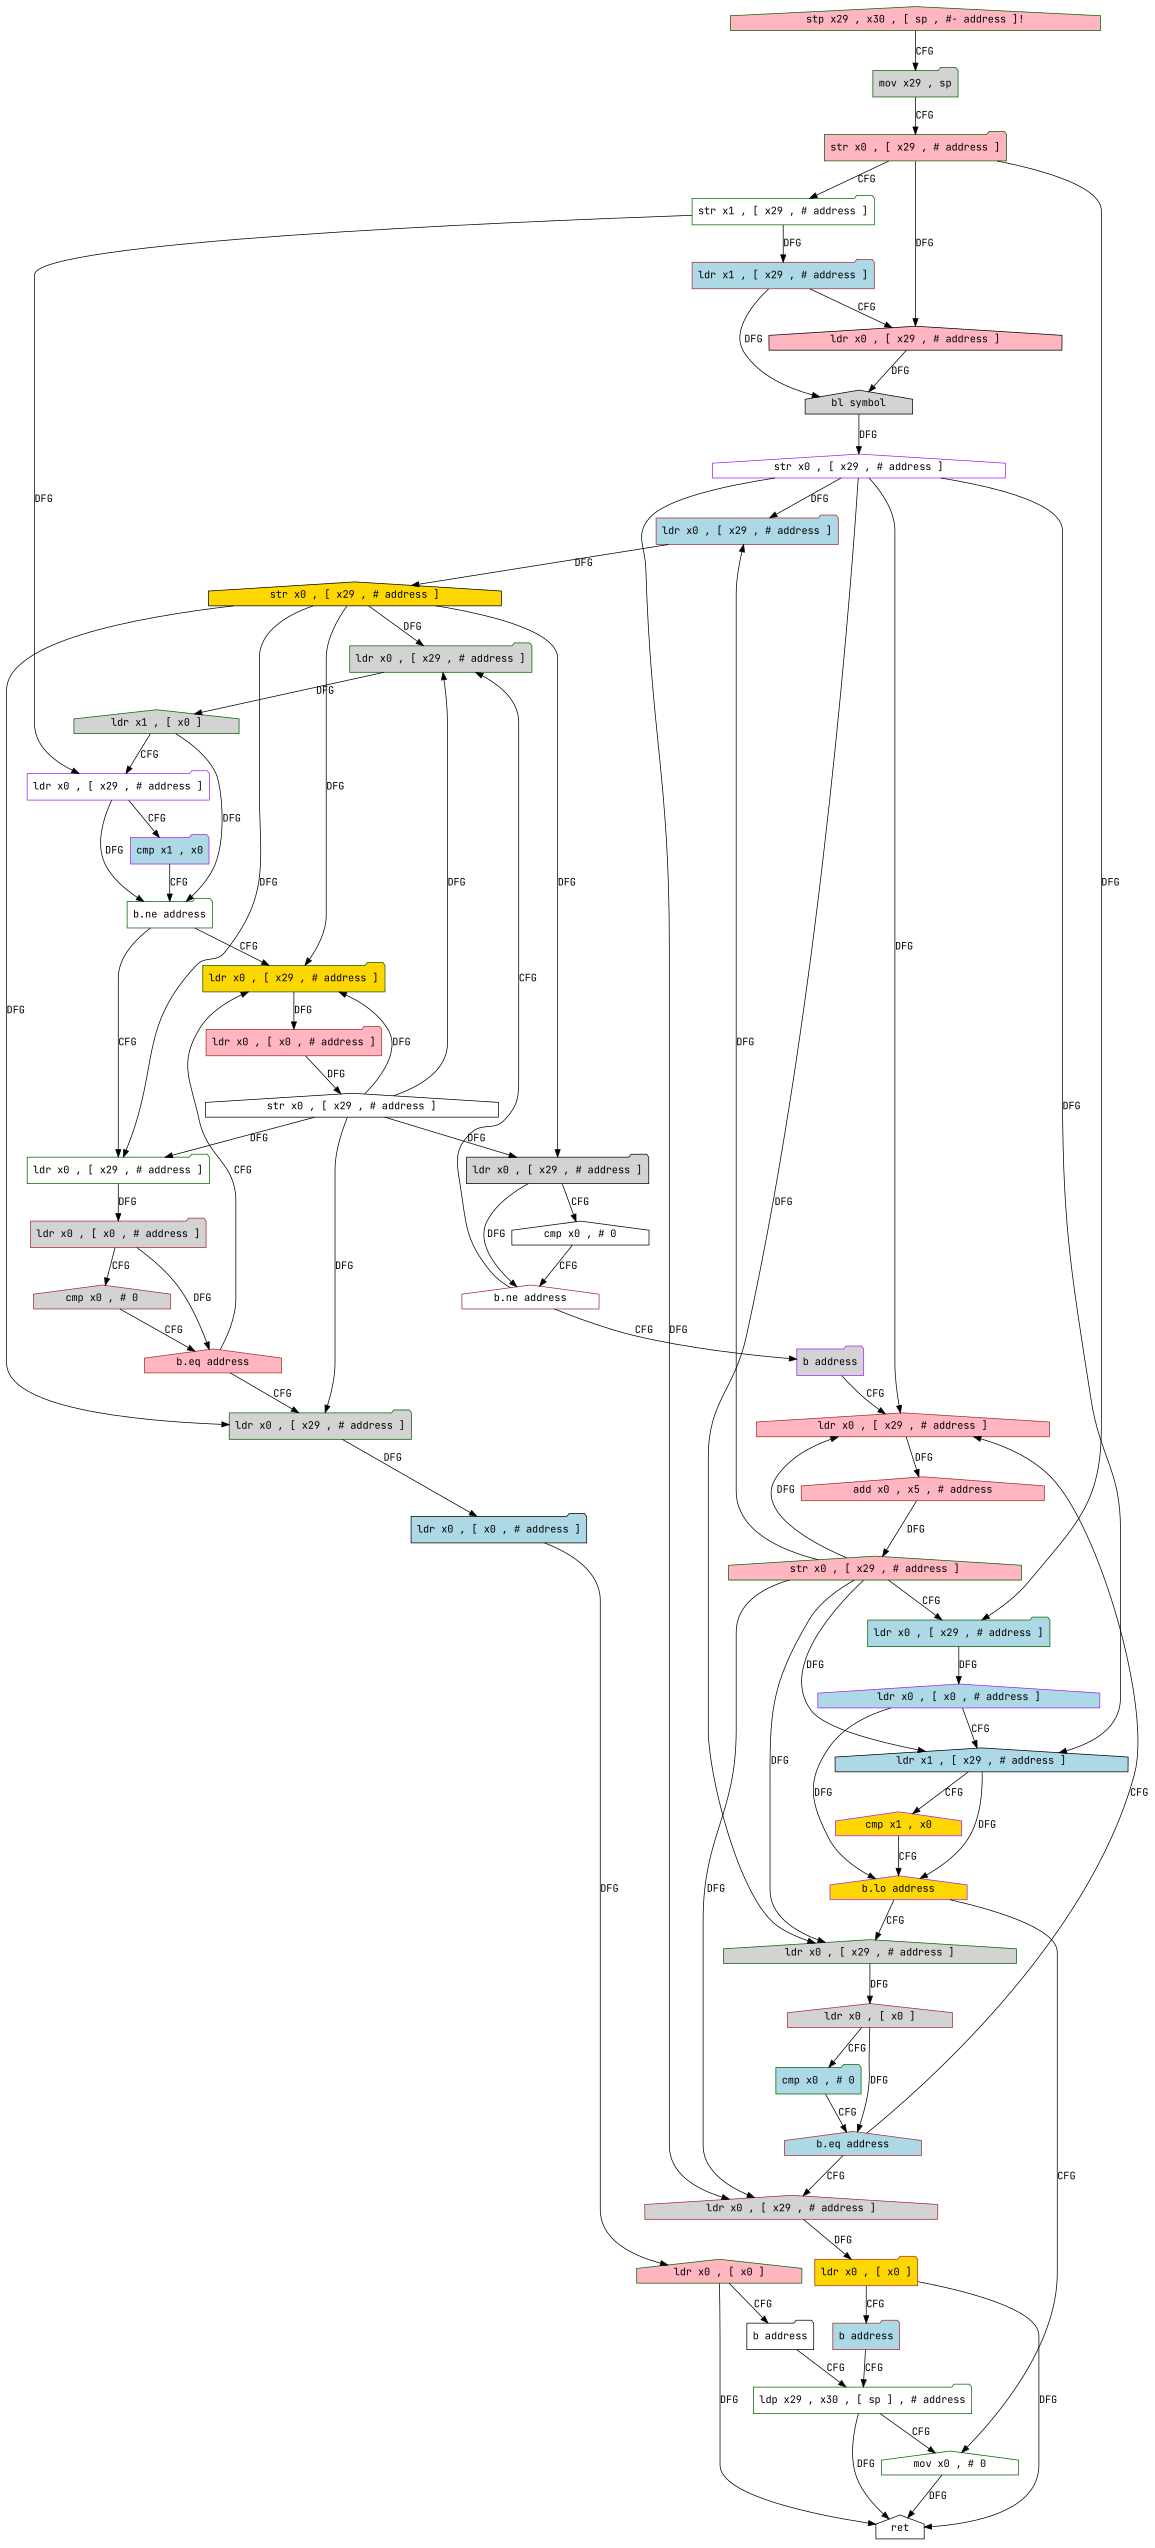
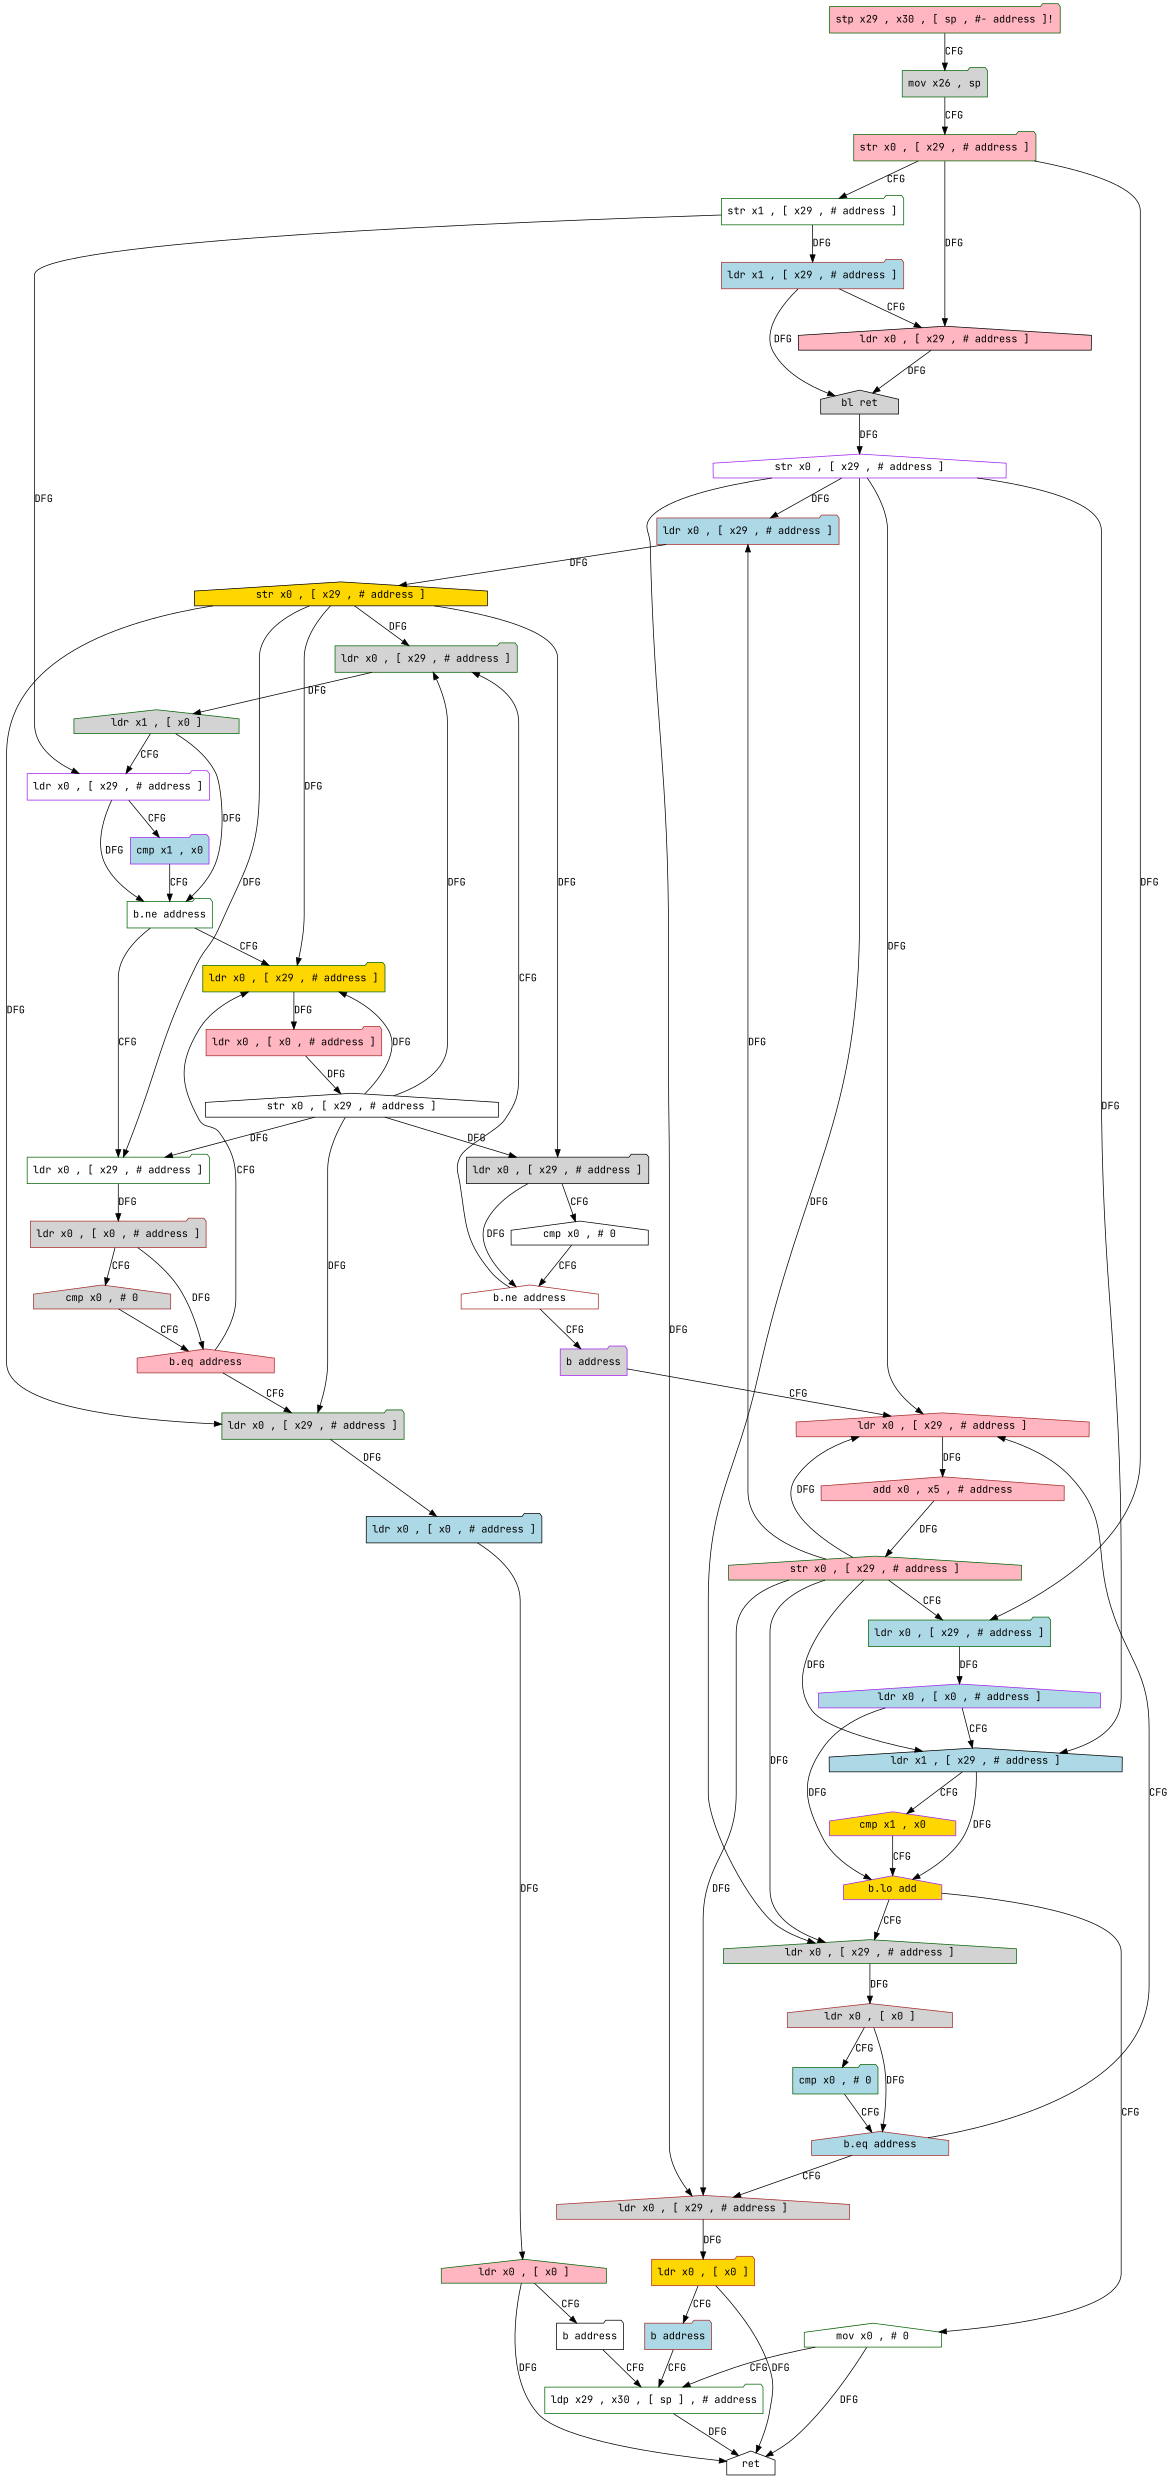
(915, 20) -> (945, 20)
(915, 84) -> (945, 84)
(859, 403) -> (860, 403)
(899, 1889) -> (893, 1889)
(905, 2431) -> (751, 2362)
